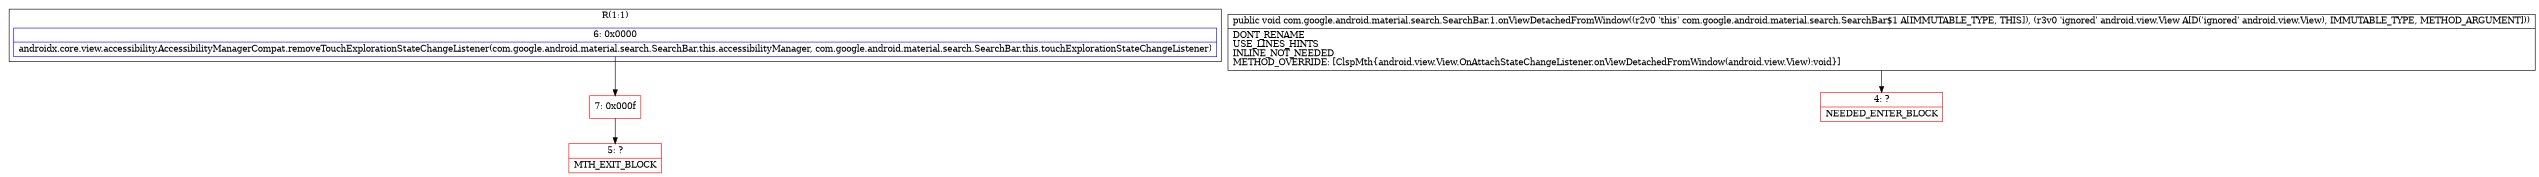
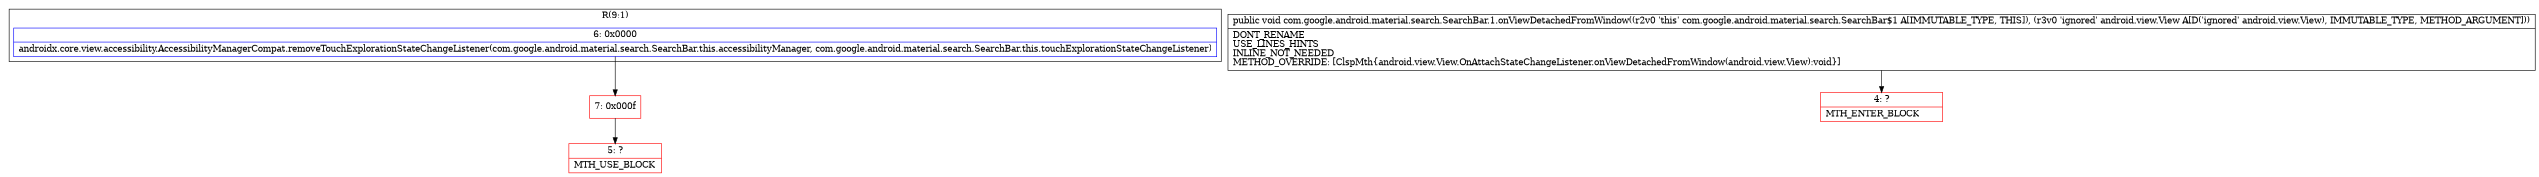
(615, 16) -> (615, 16)
(1882, 114) -> (1872, 114)
(615, 165) -> (614, 165)
